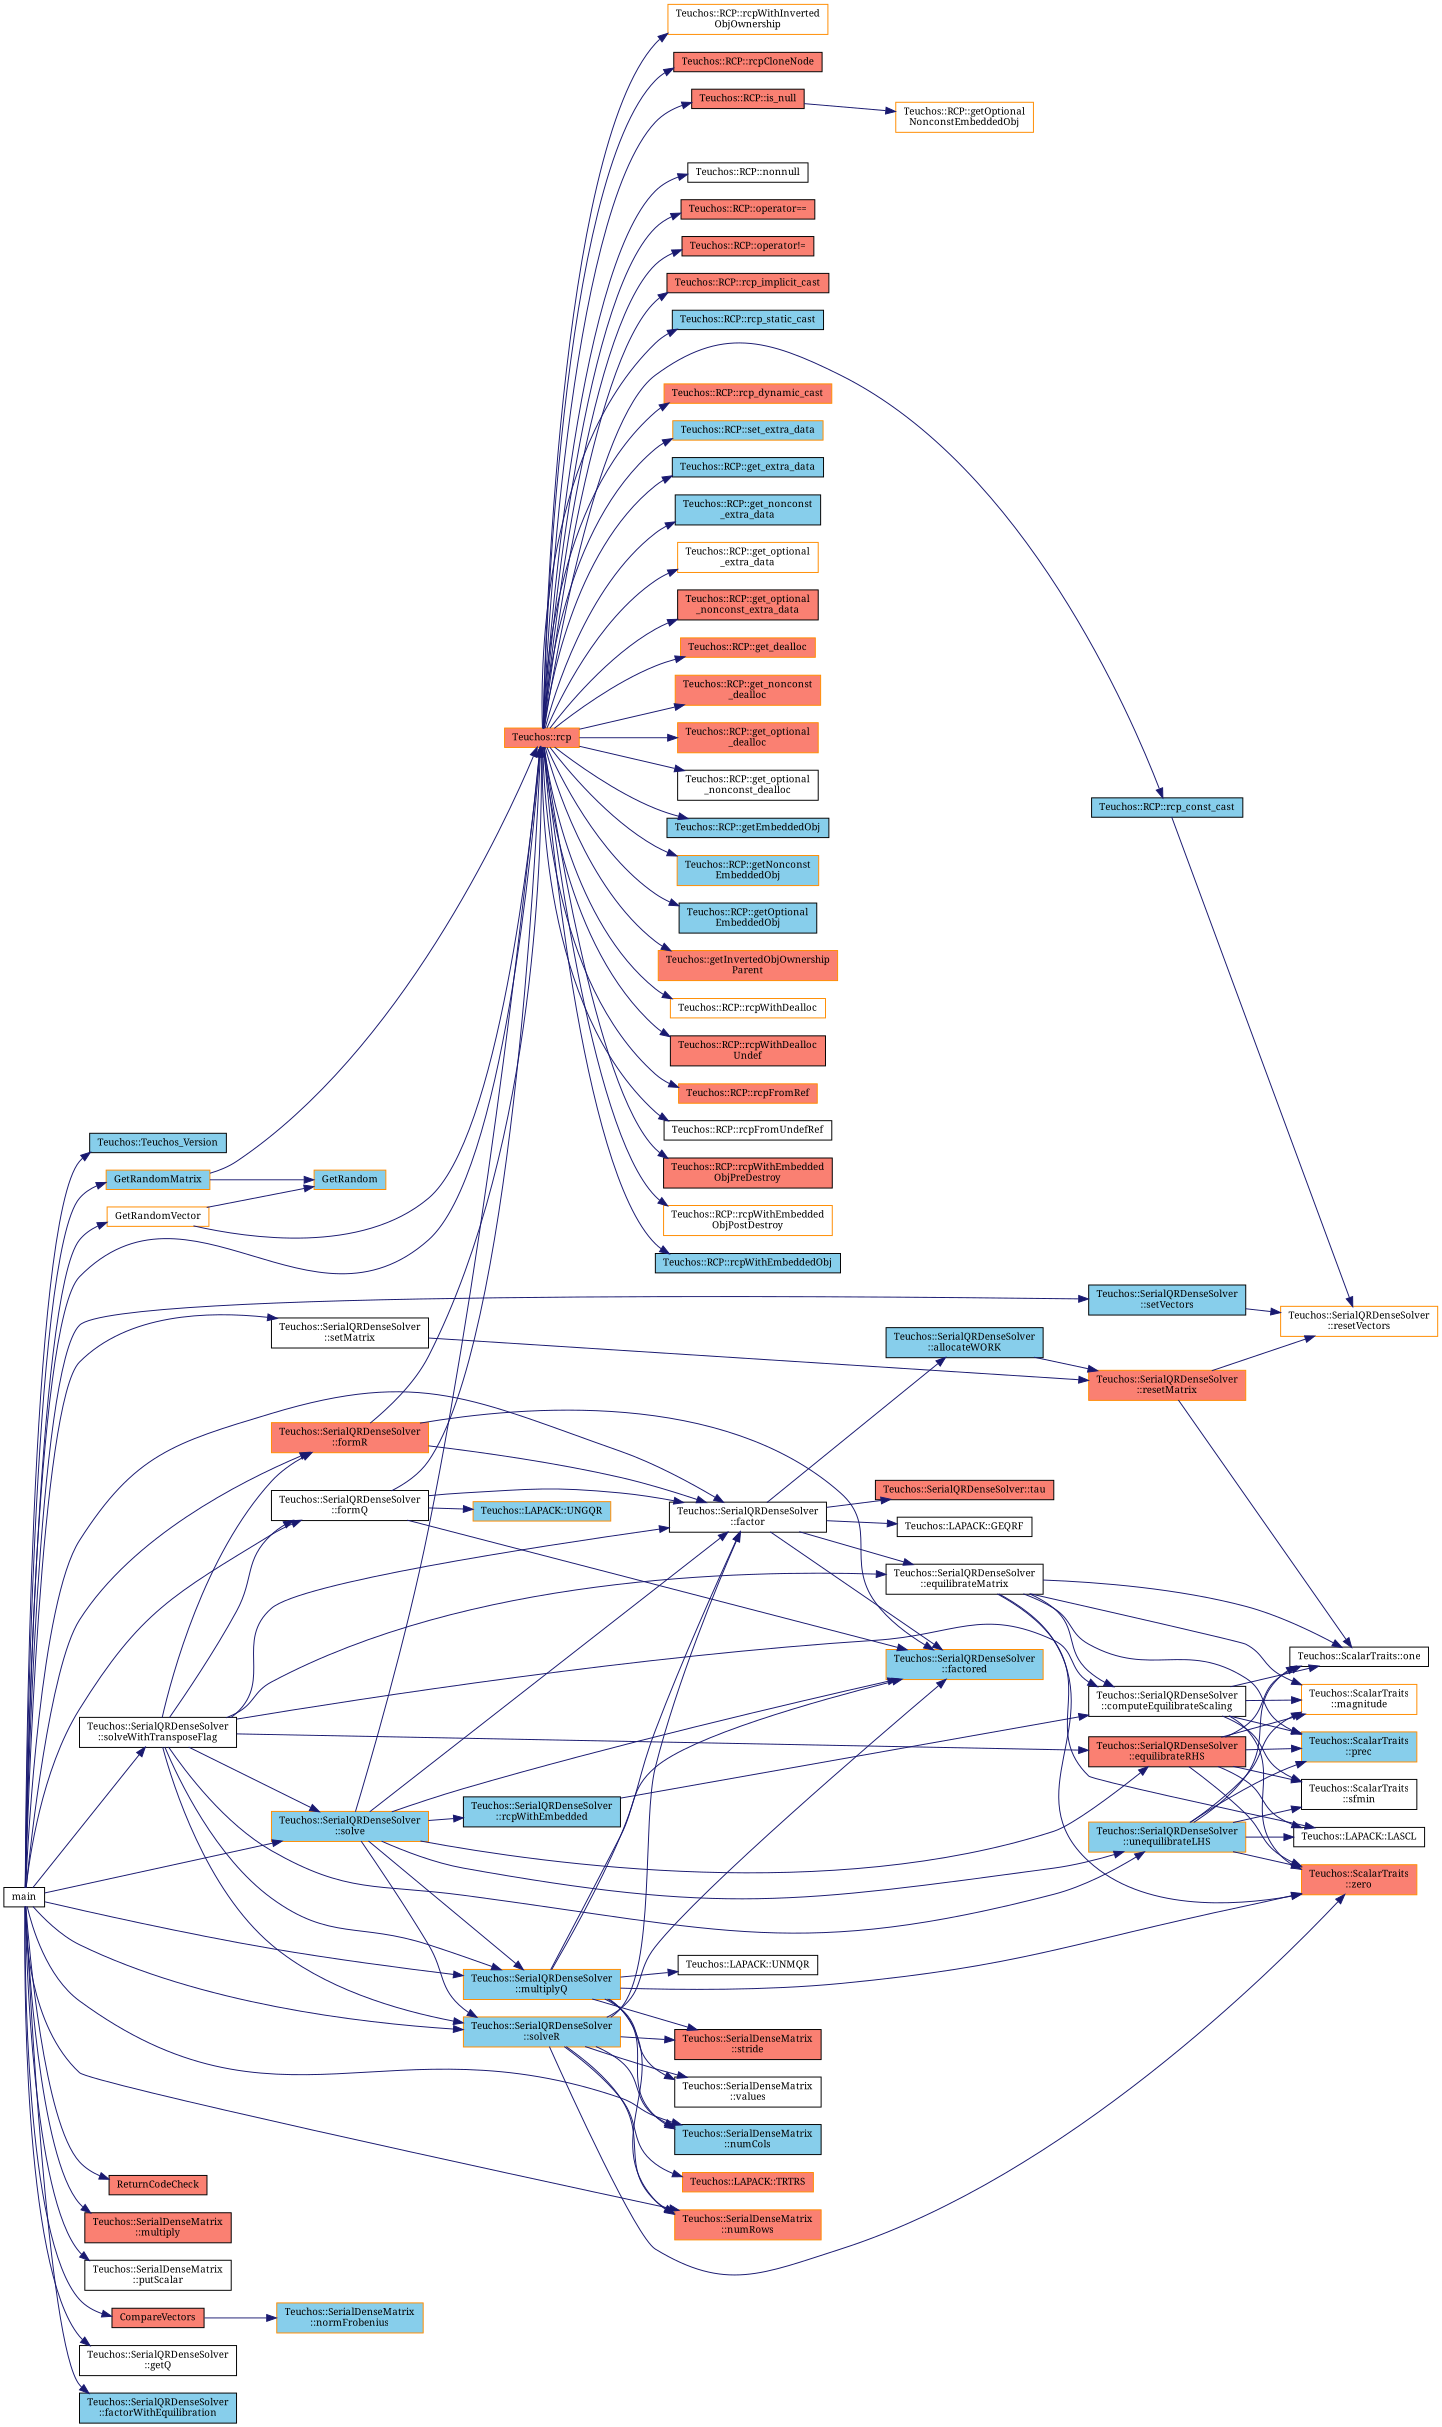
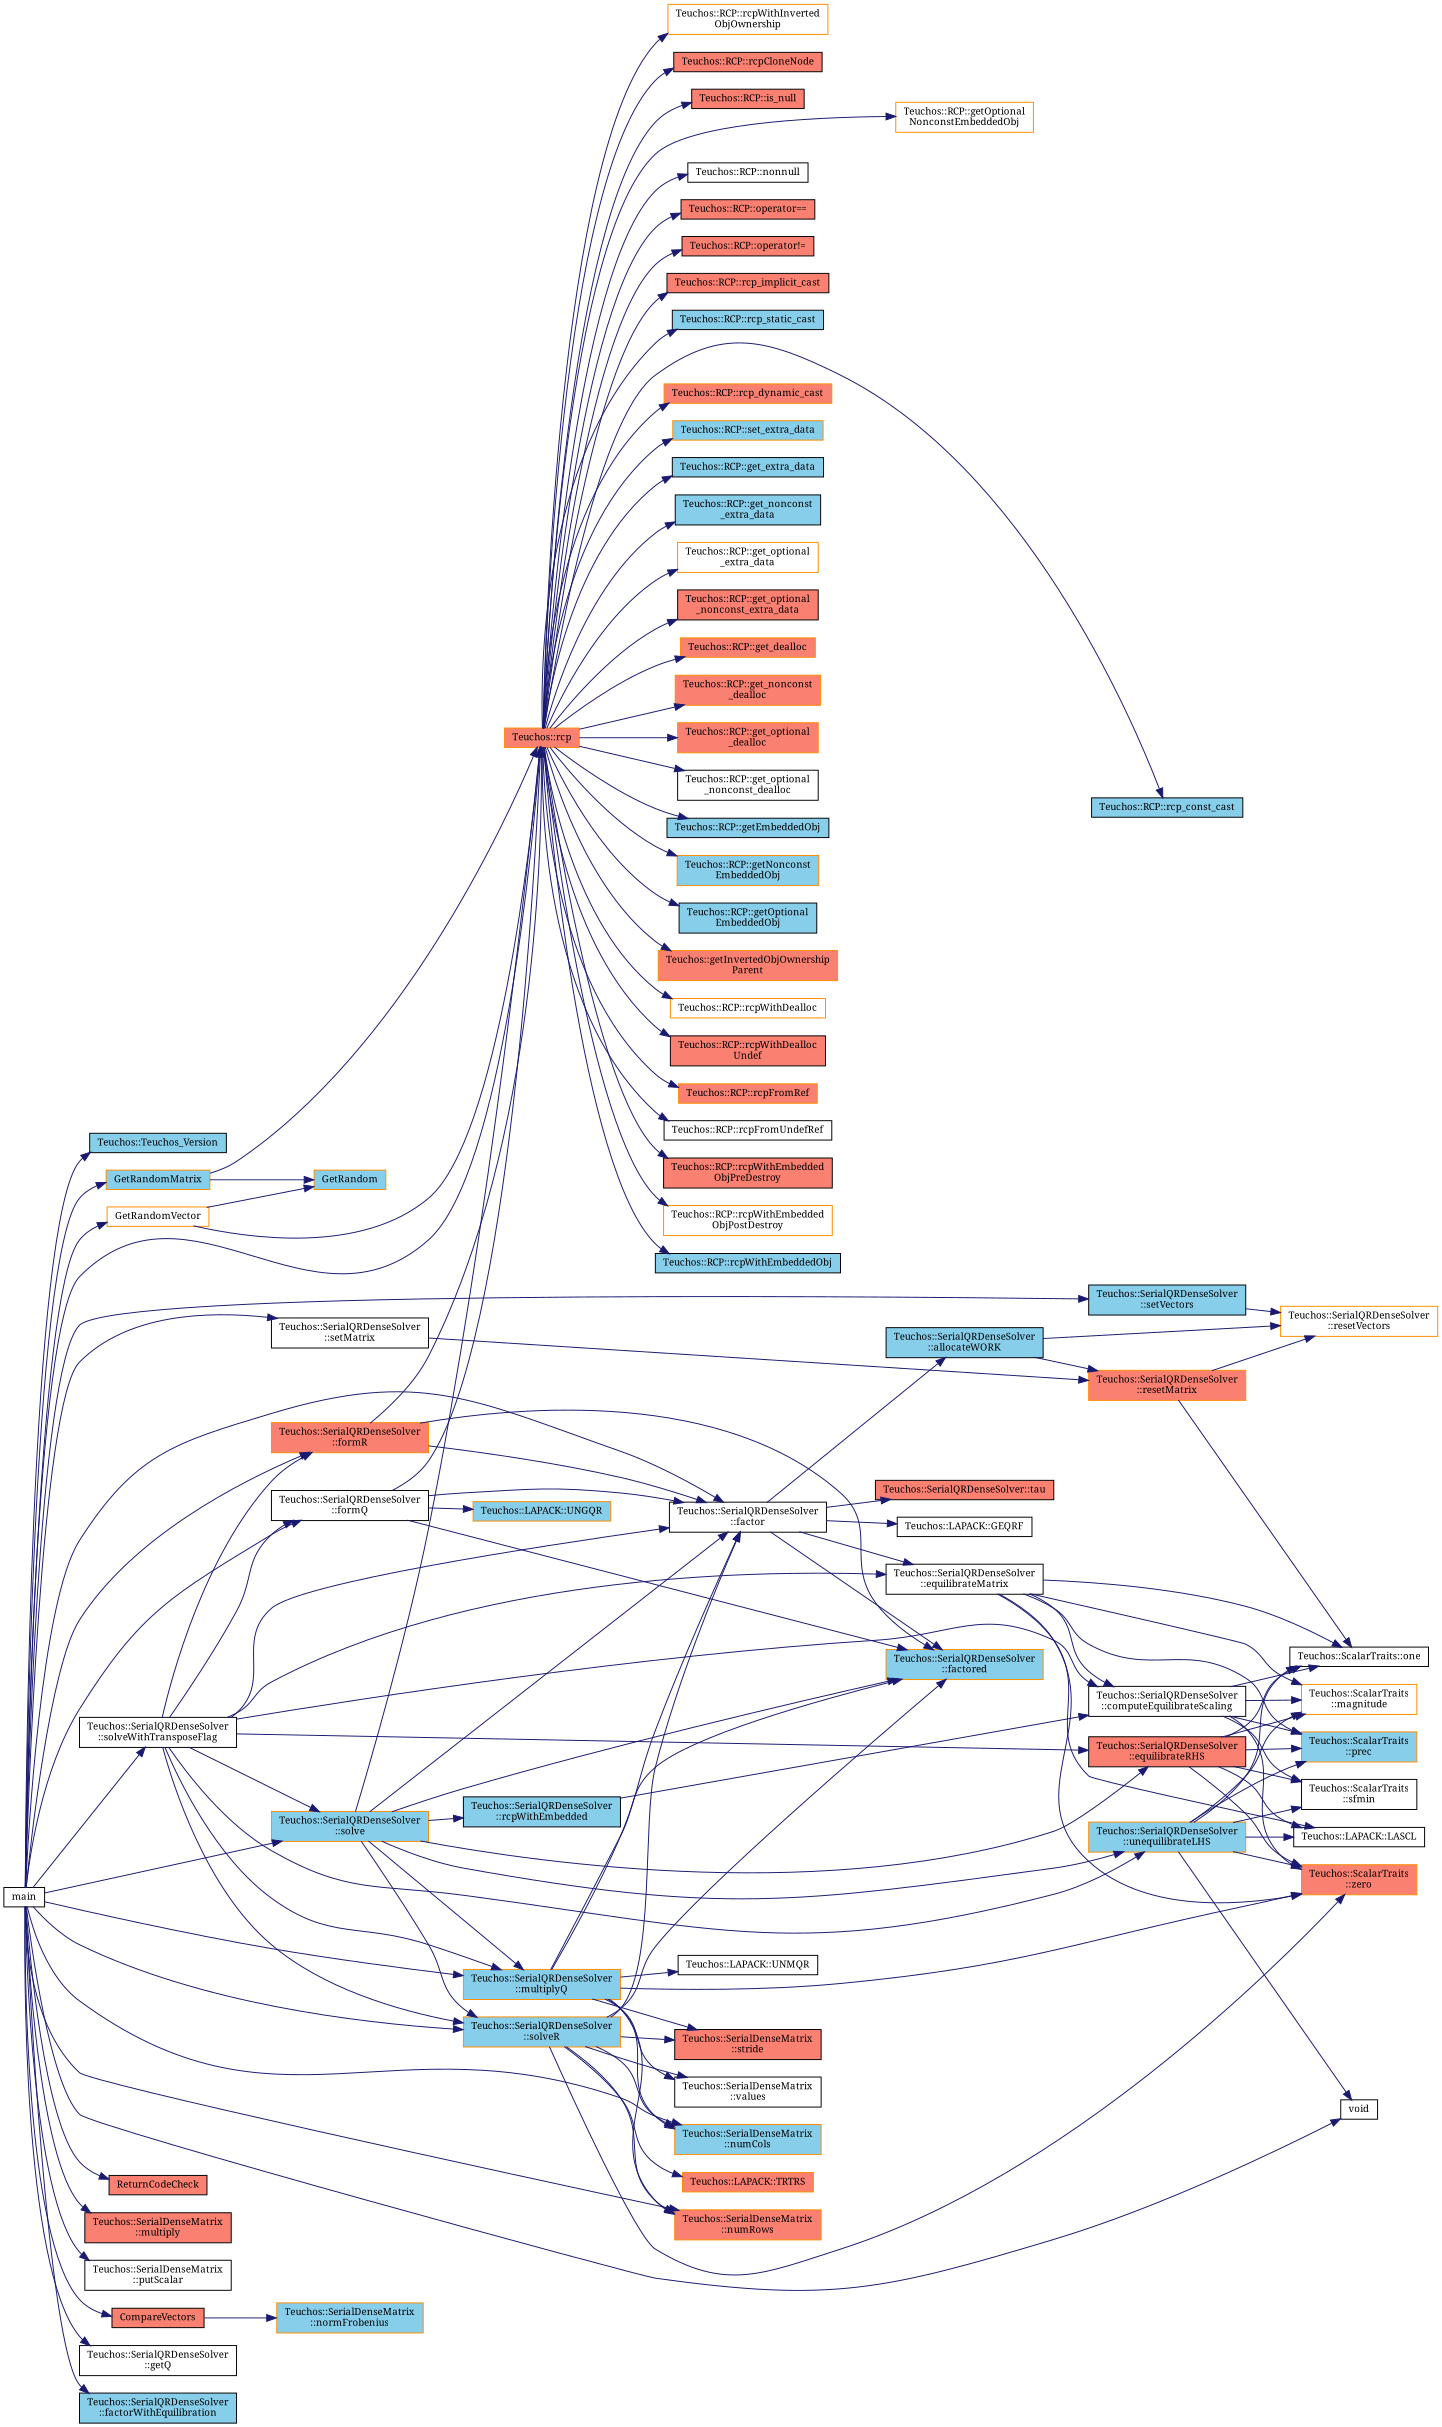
(845, 107) -> (612, 238)
(1261, 1057) -> (1157, 1332)
none -> (1359, 2110)
(748, 2140) -> (748, 2140)
